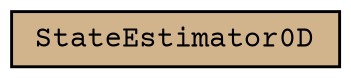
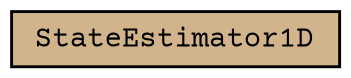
(176, 39) -> (176, 39)
